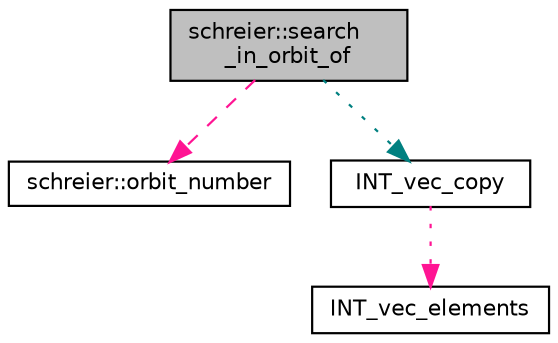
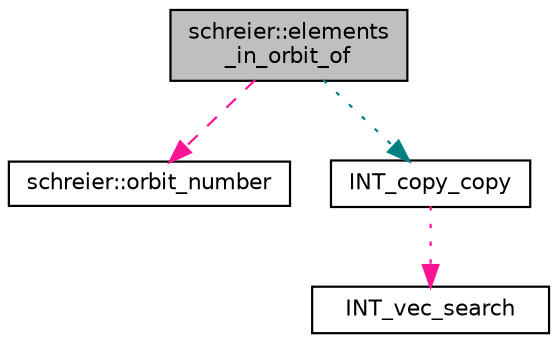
(289, 45) -> (289, 45)
(431, 184) -> (431, 184)
(431, 310) -> (431, 310)
